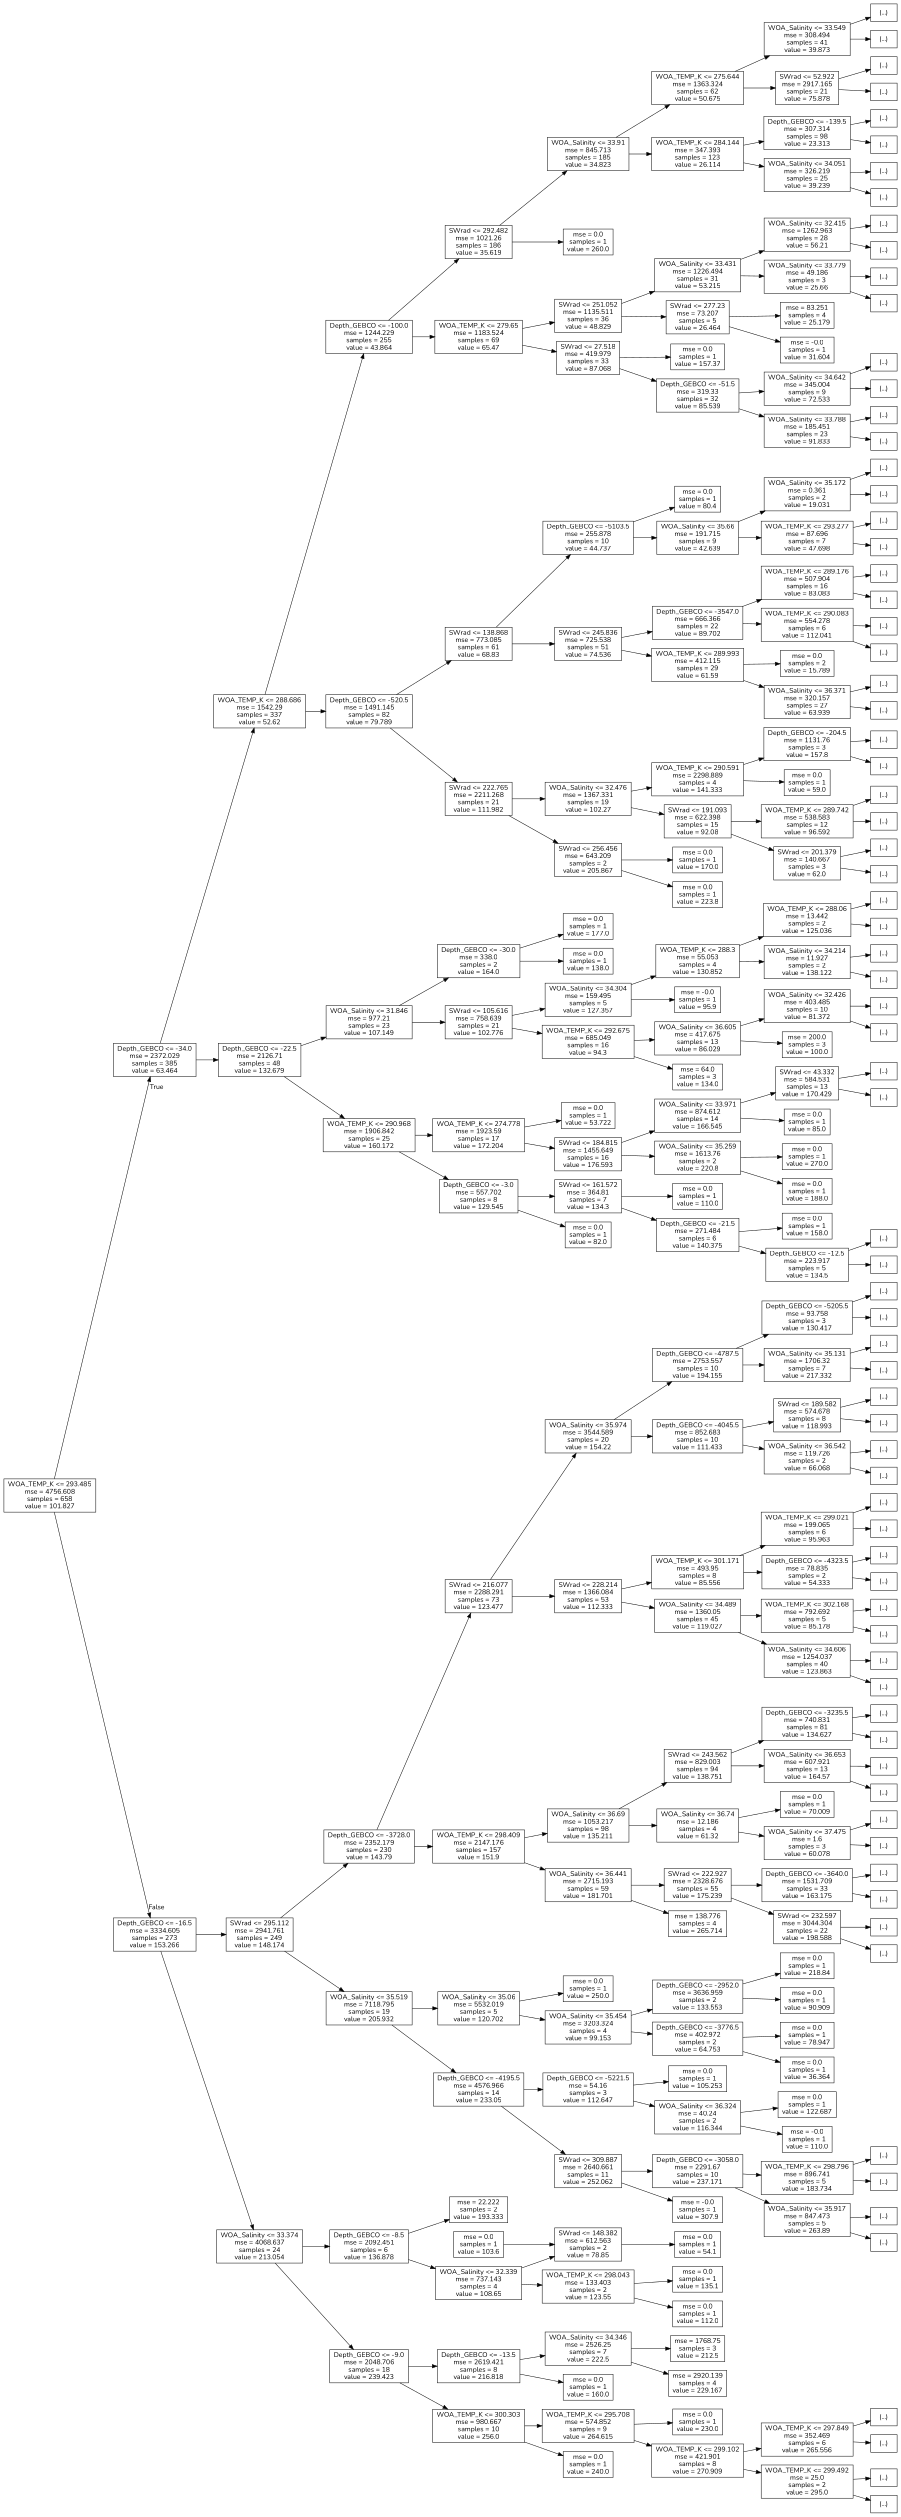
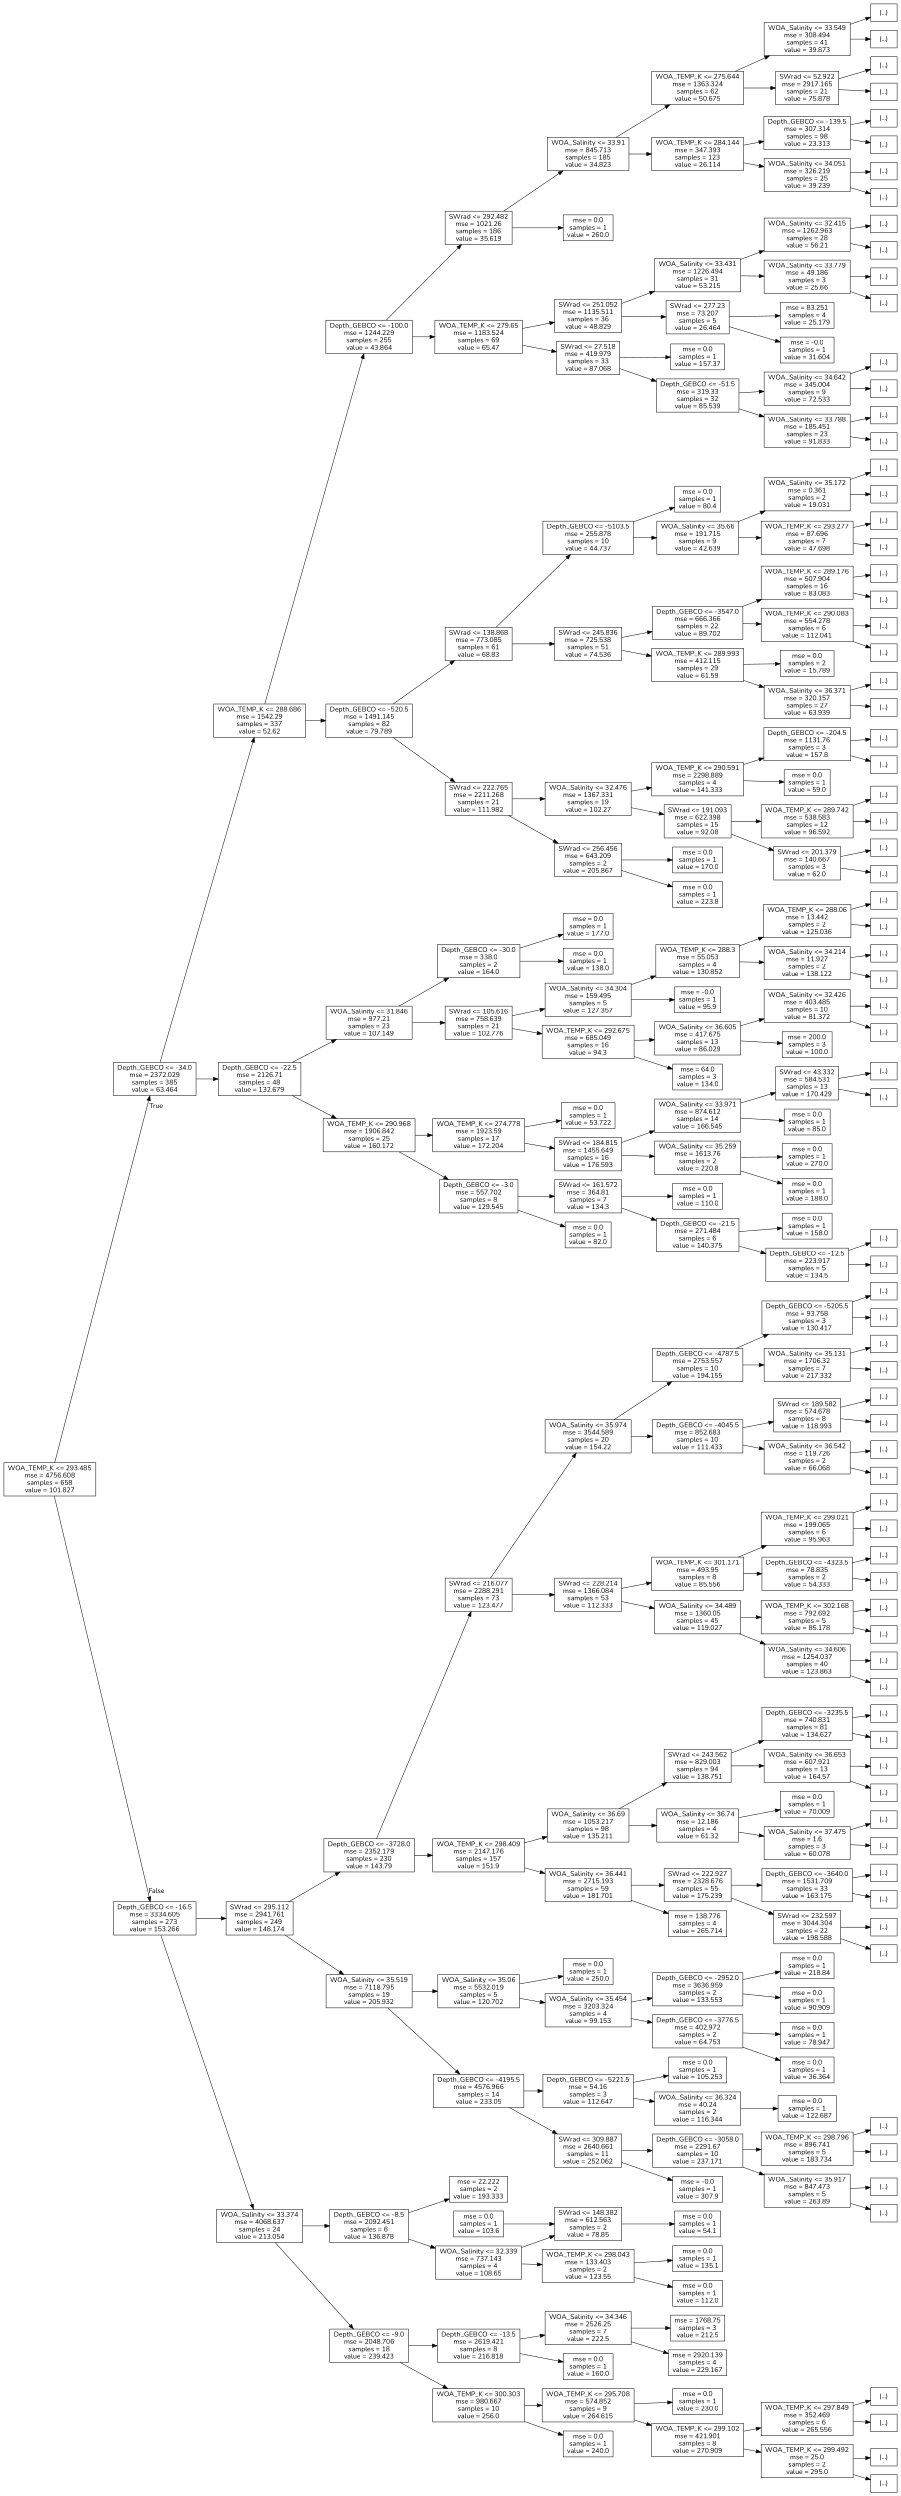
(807, 2139) -> none
